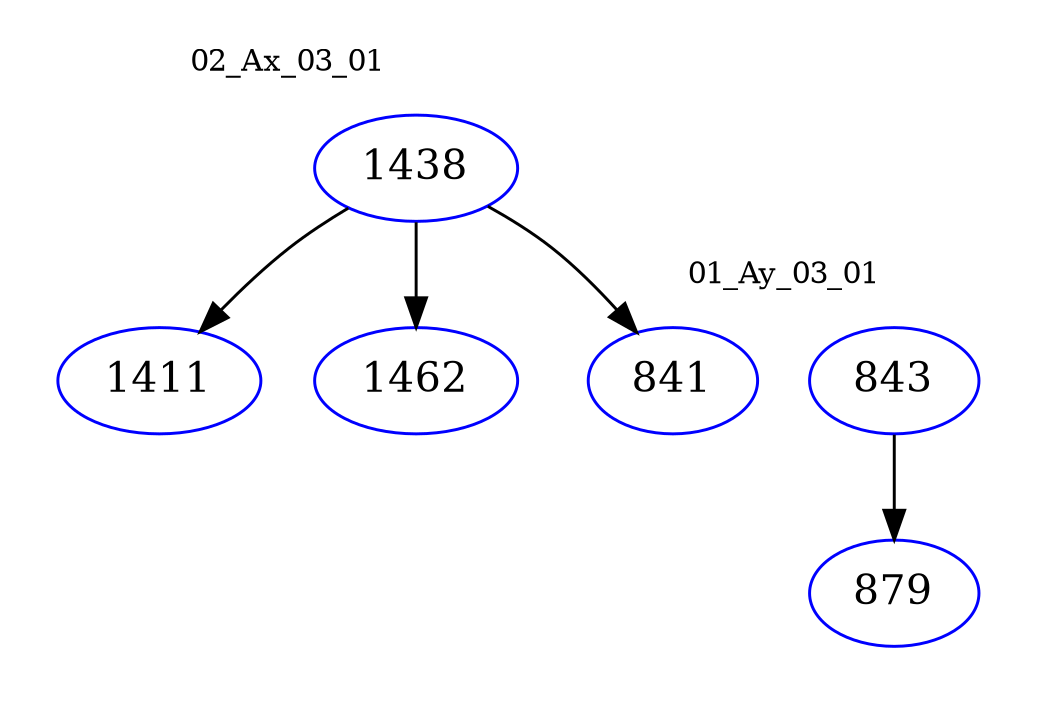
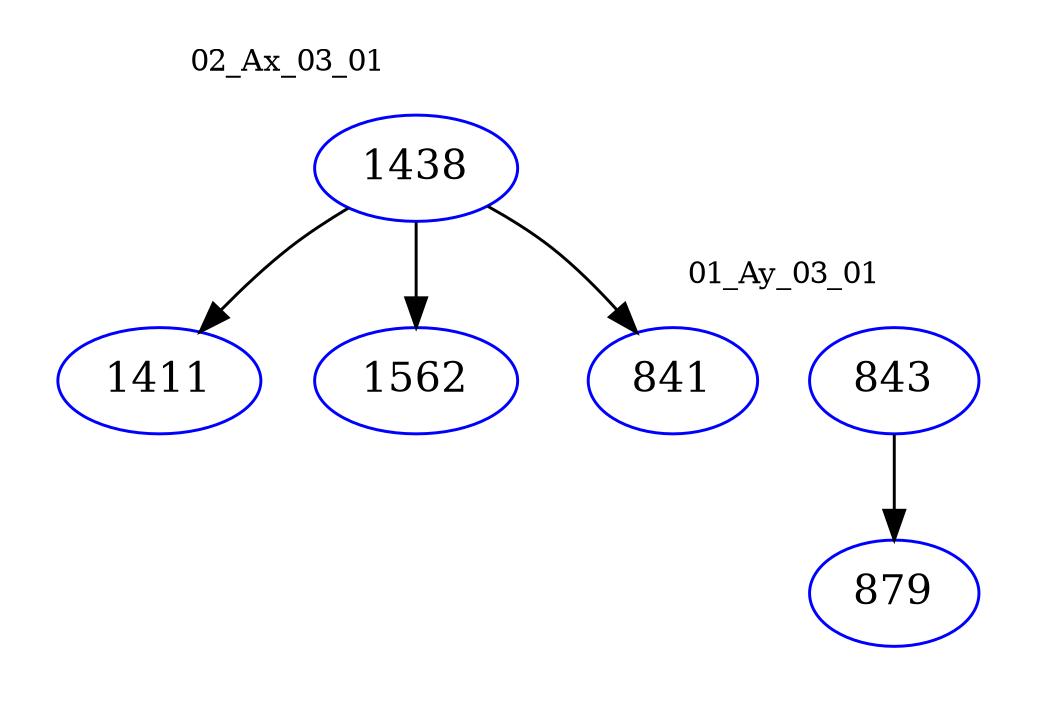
(416, 381) -> (416, 381)
